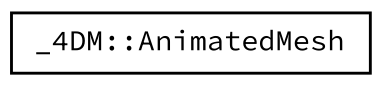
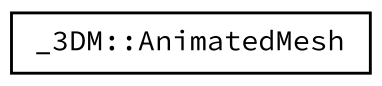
(191, 43) -> (191, 43)
